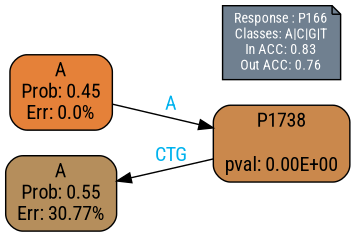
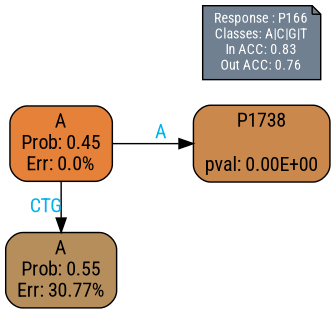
(172, 168) -> (61, 200)
